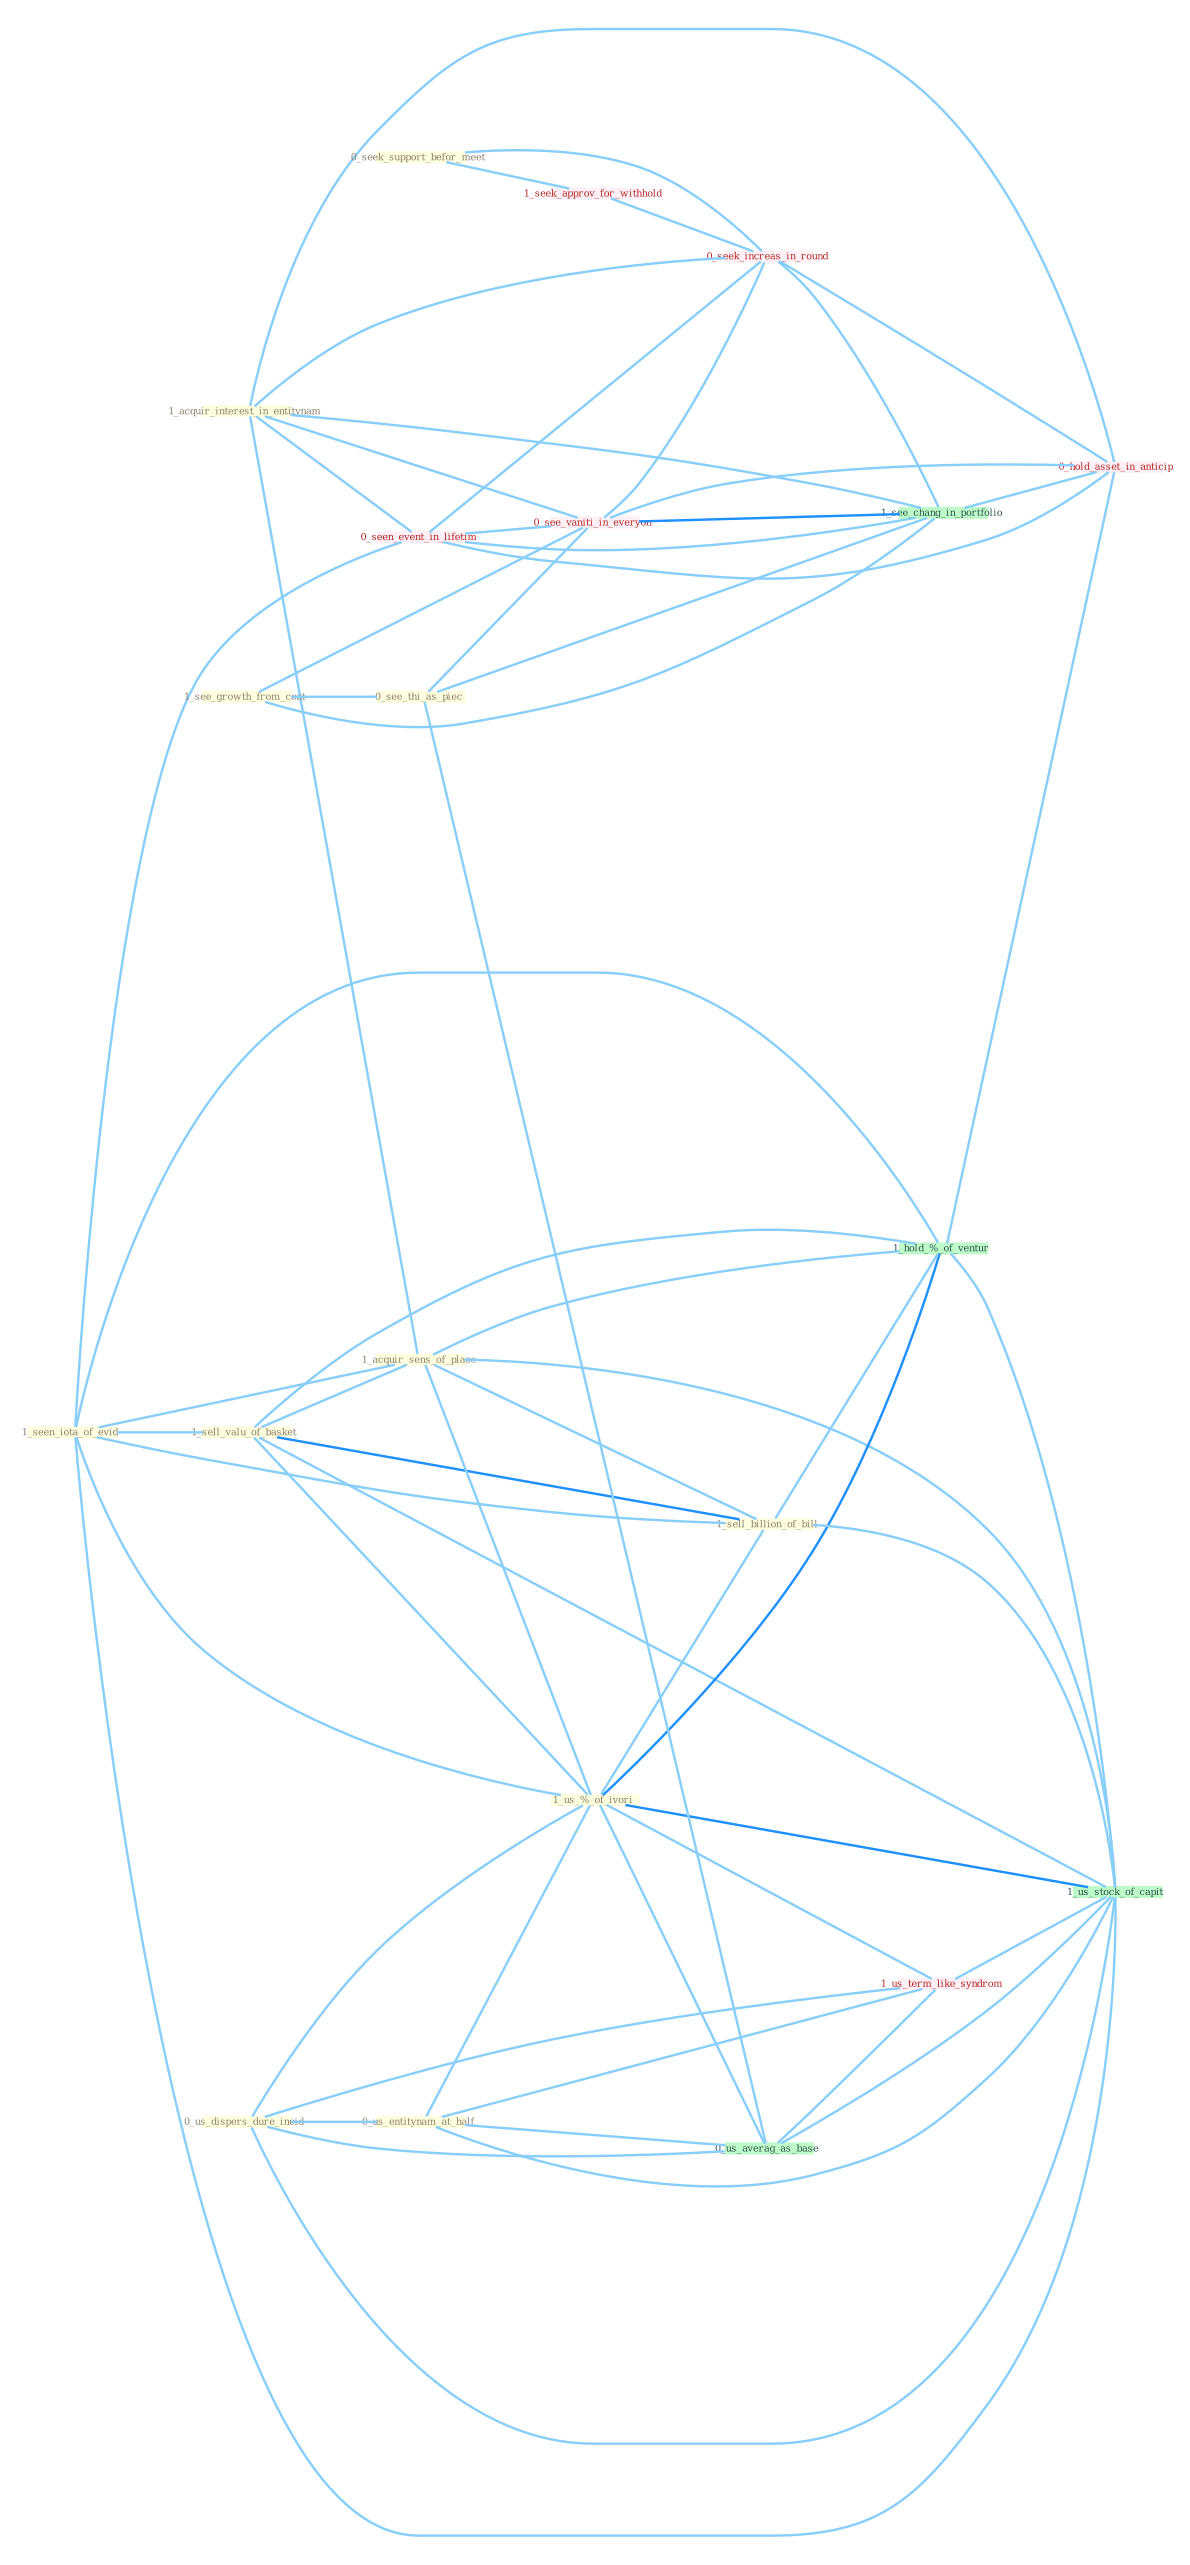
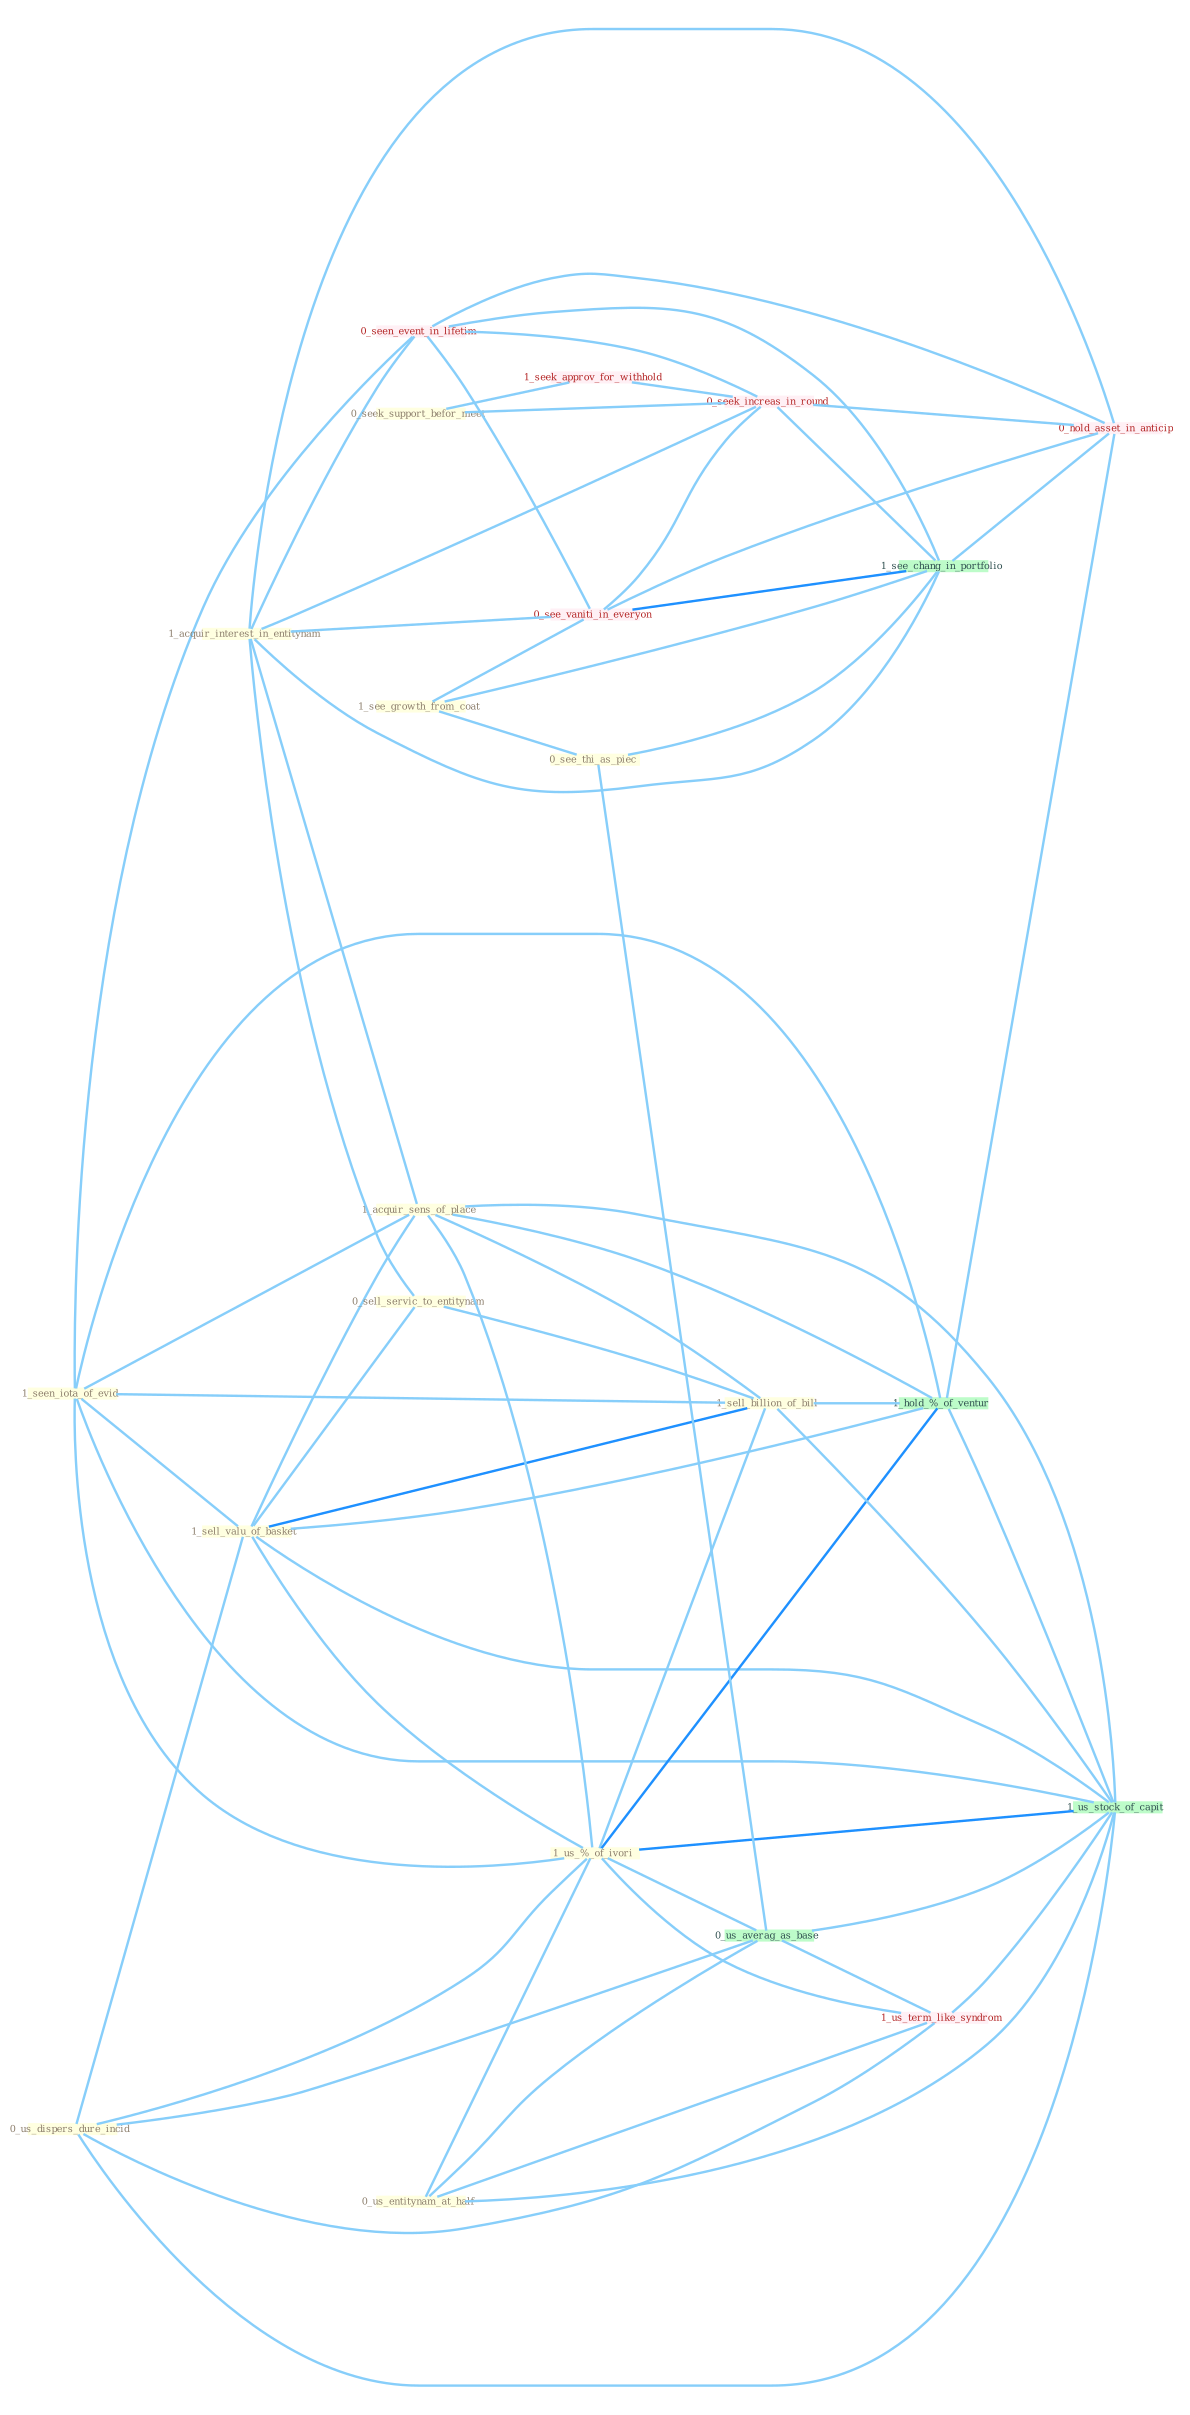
(508, 610) -> none
none -> (421, 1302)
(334, 2122) -> (160, 1830)
